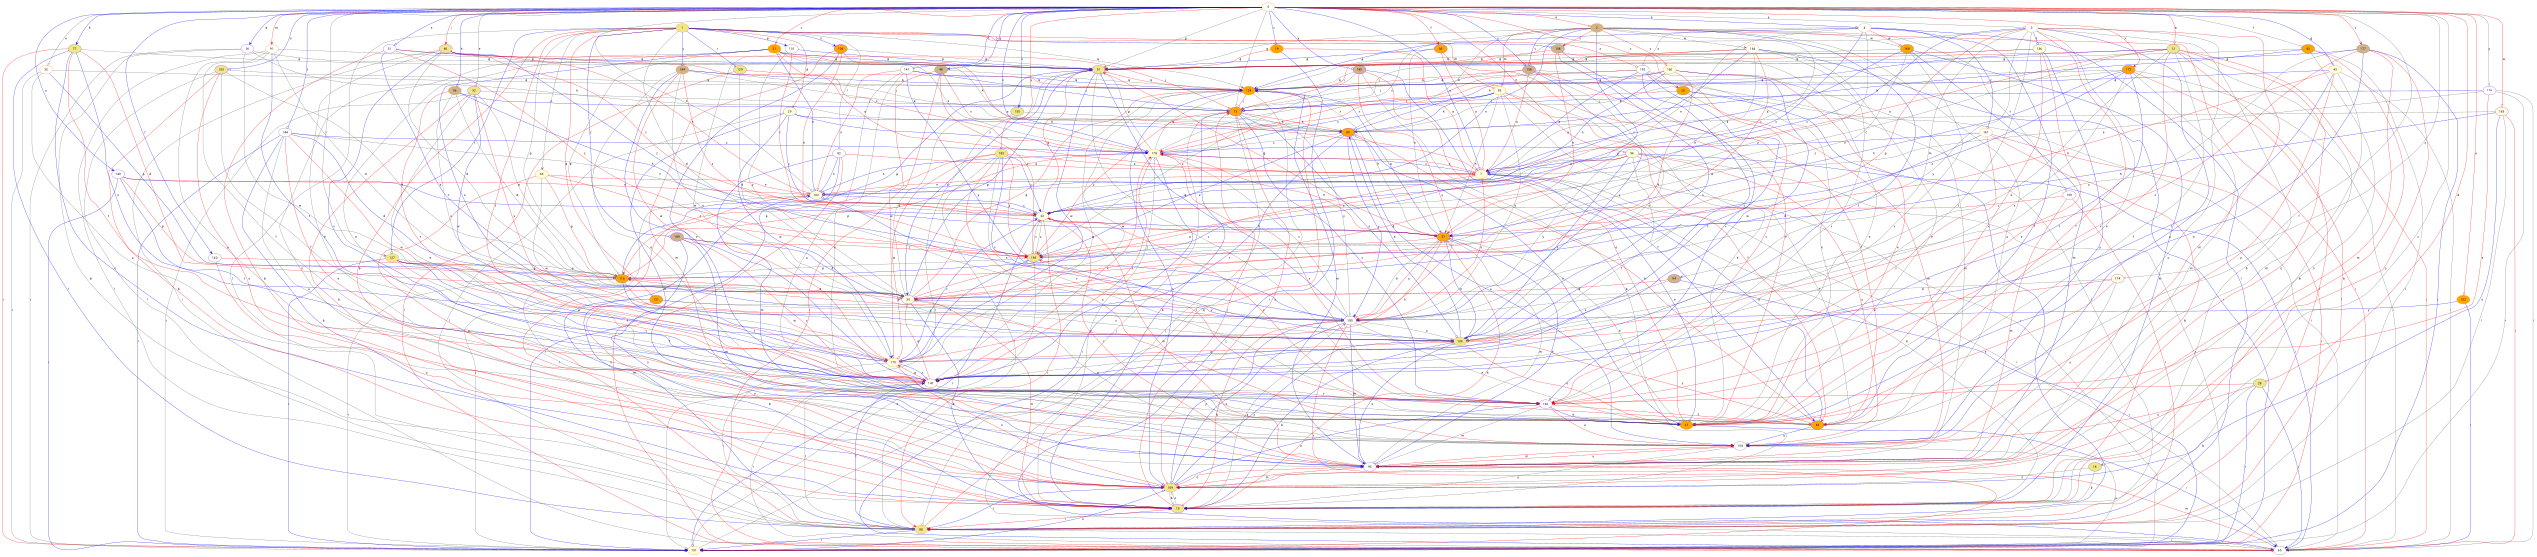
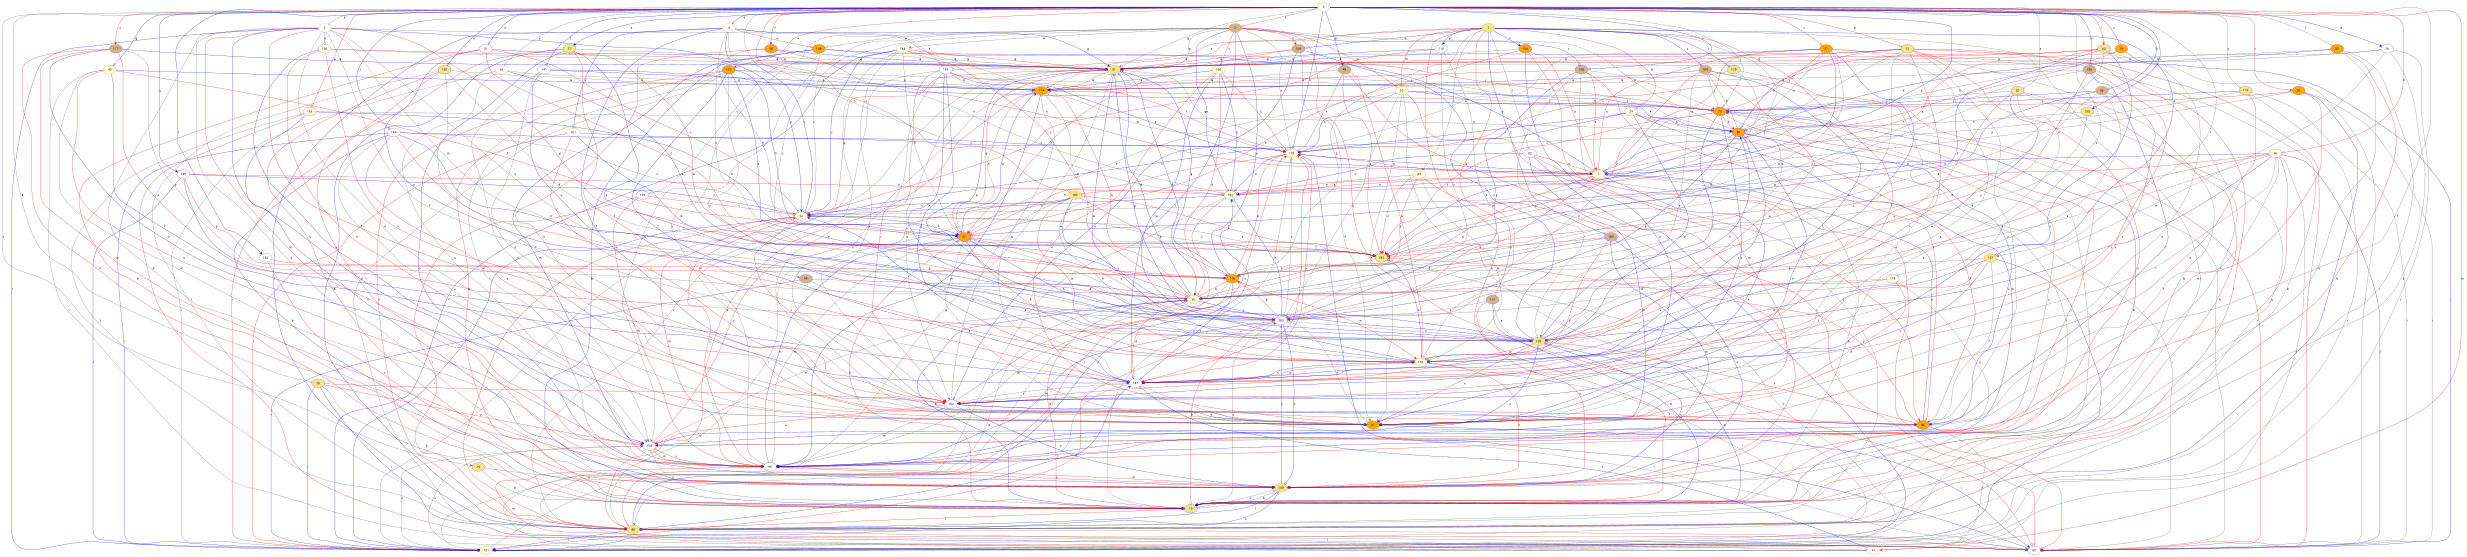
(2462, 19) -> (122, 16)
(1570, 37) -> (925, 32)
(1099, 70) -> (1114, 70)
(2490, 91) -> (2246, 91)
(850, 112) -> none
(1170, 167) -> (1362, 181)
(1171, 289) -> none
none -> (1171, 289)
(656, 300) -> (1493, 300)
(908, 300) -> (1193, 300)
(2463, 300) -> none
(306, 421) -> (1252, 540)
(2053, 480) -> (563, 466)
(2285, 534) -> (12, 393)
